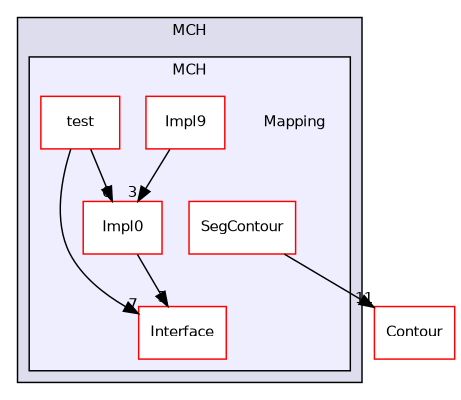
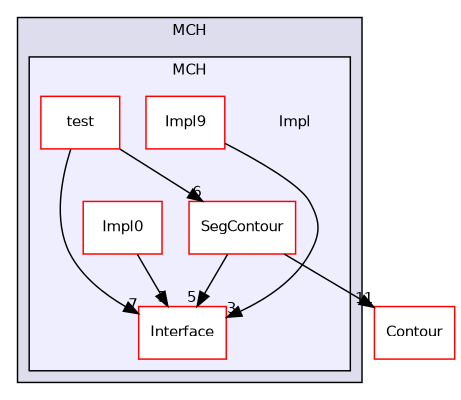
(295, 123) -> (295, 123)
(99, 168) -> (155, 171)
(158, 169) -> (317, 221)
none -> (216, 274)
